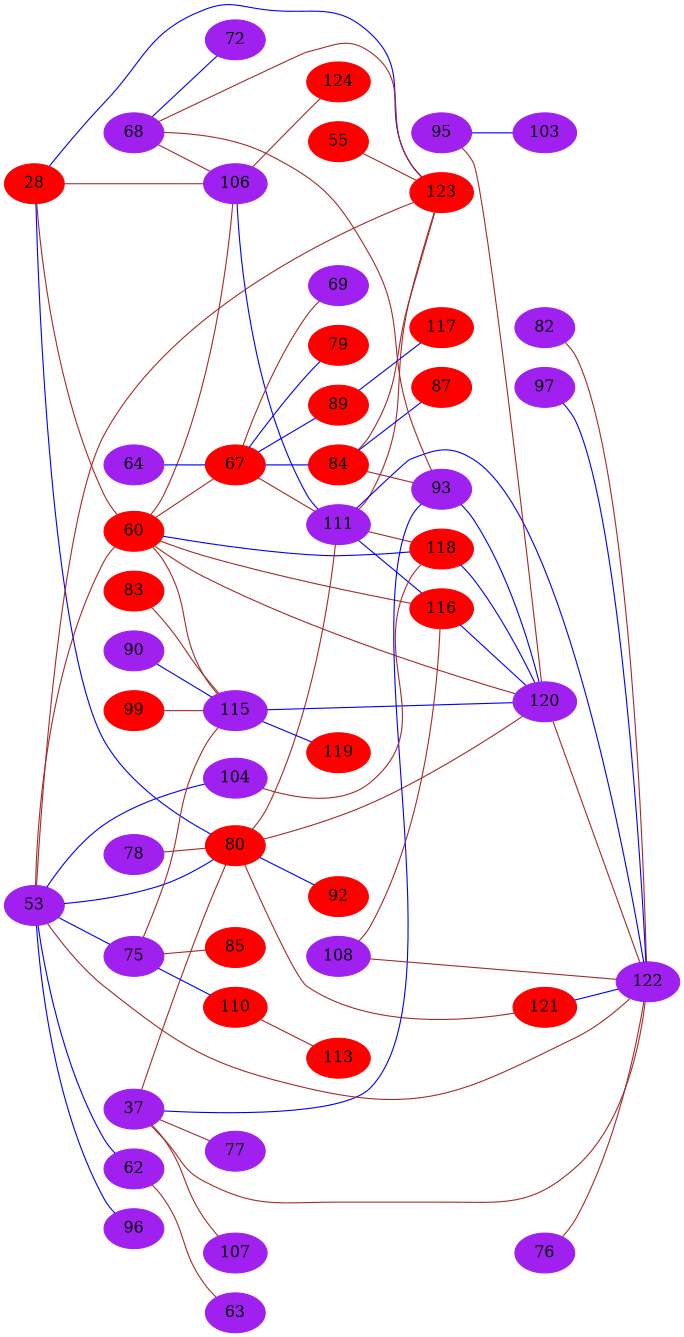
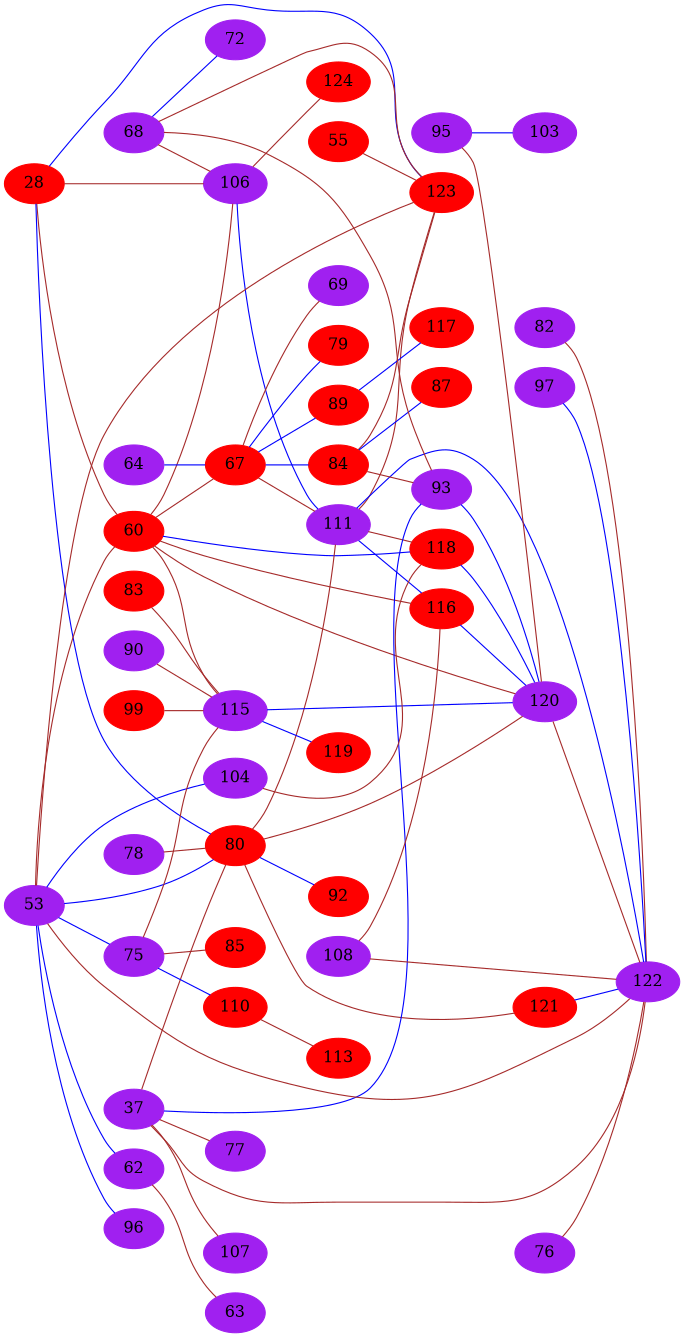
(184, 681) -> (184, 681)
